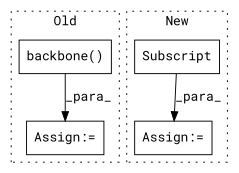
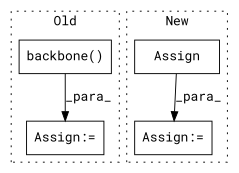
(177, 57) -> (177, 57)
